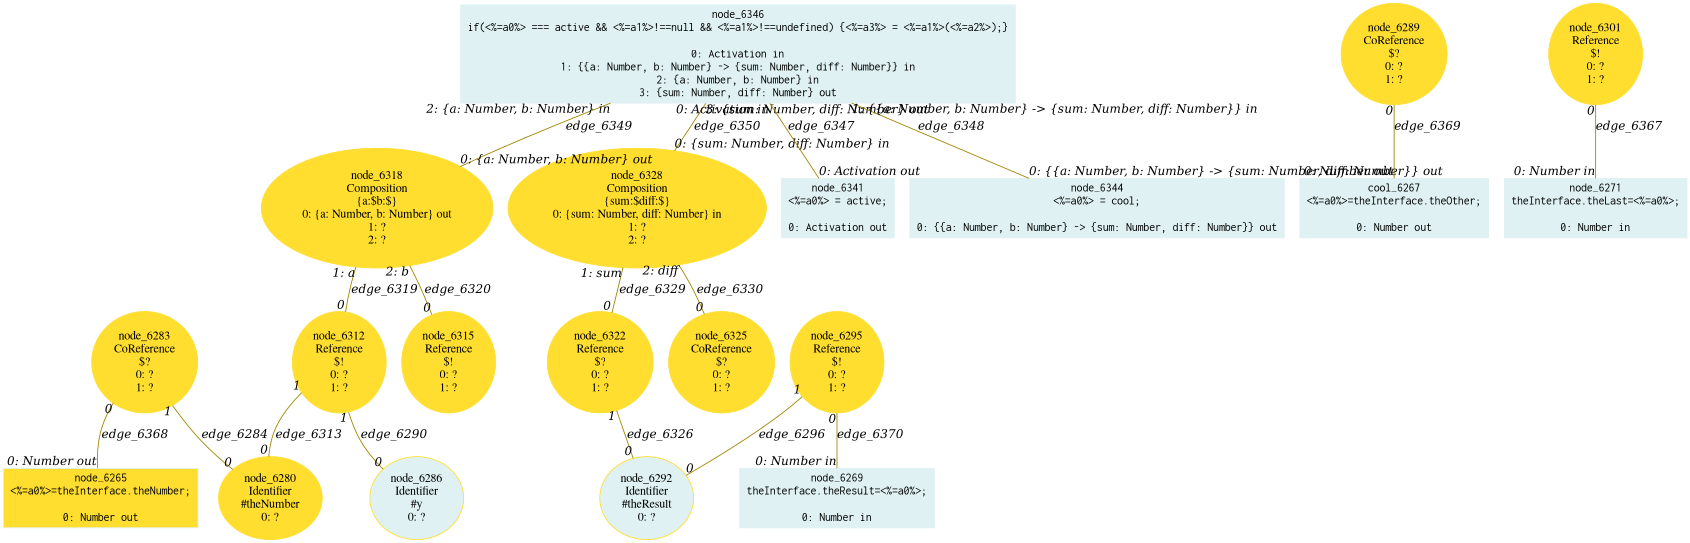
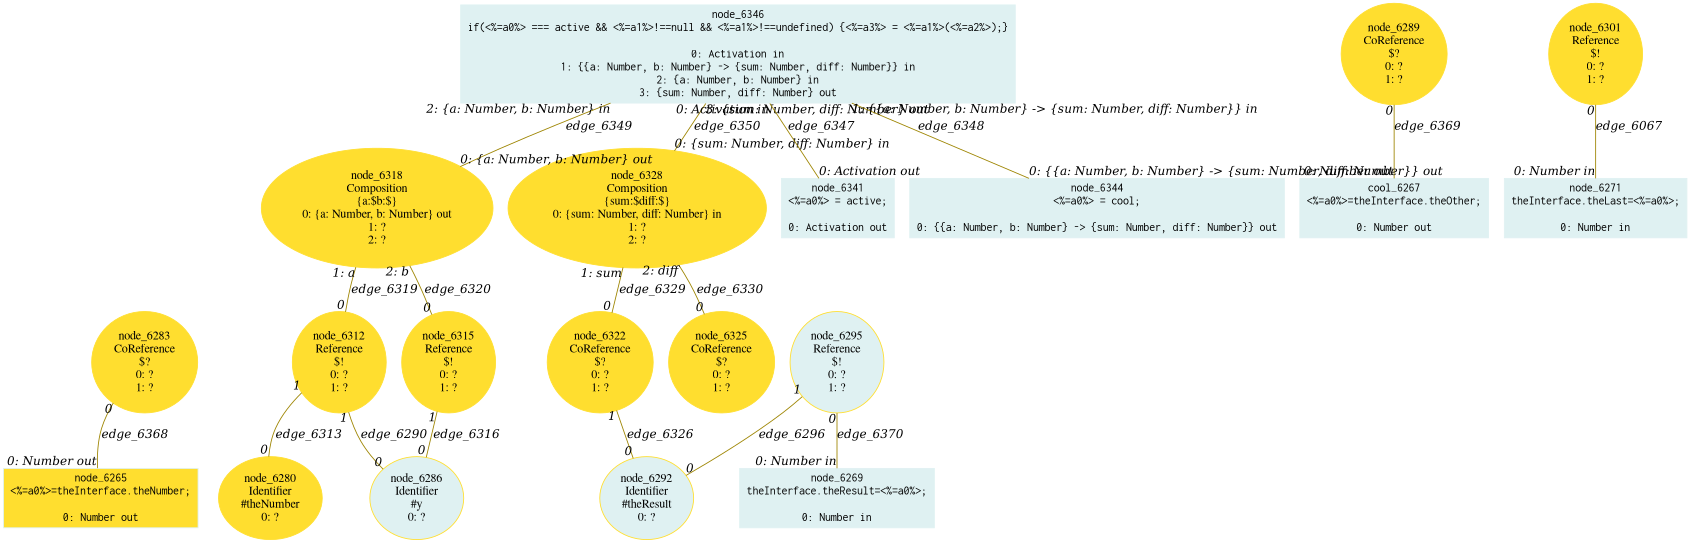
(1629, 126) -> (1629, 126)
(600, 362) -> (600, 362)
(837, 362) -> (837, 362)
none -> (432, 434)
(200, 440) -> none
